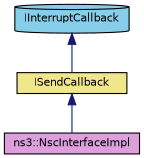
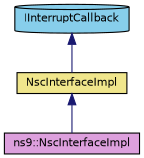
(72, 83) -> (72, 83)
(72, 144) -> (72, 144)
